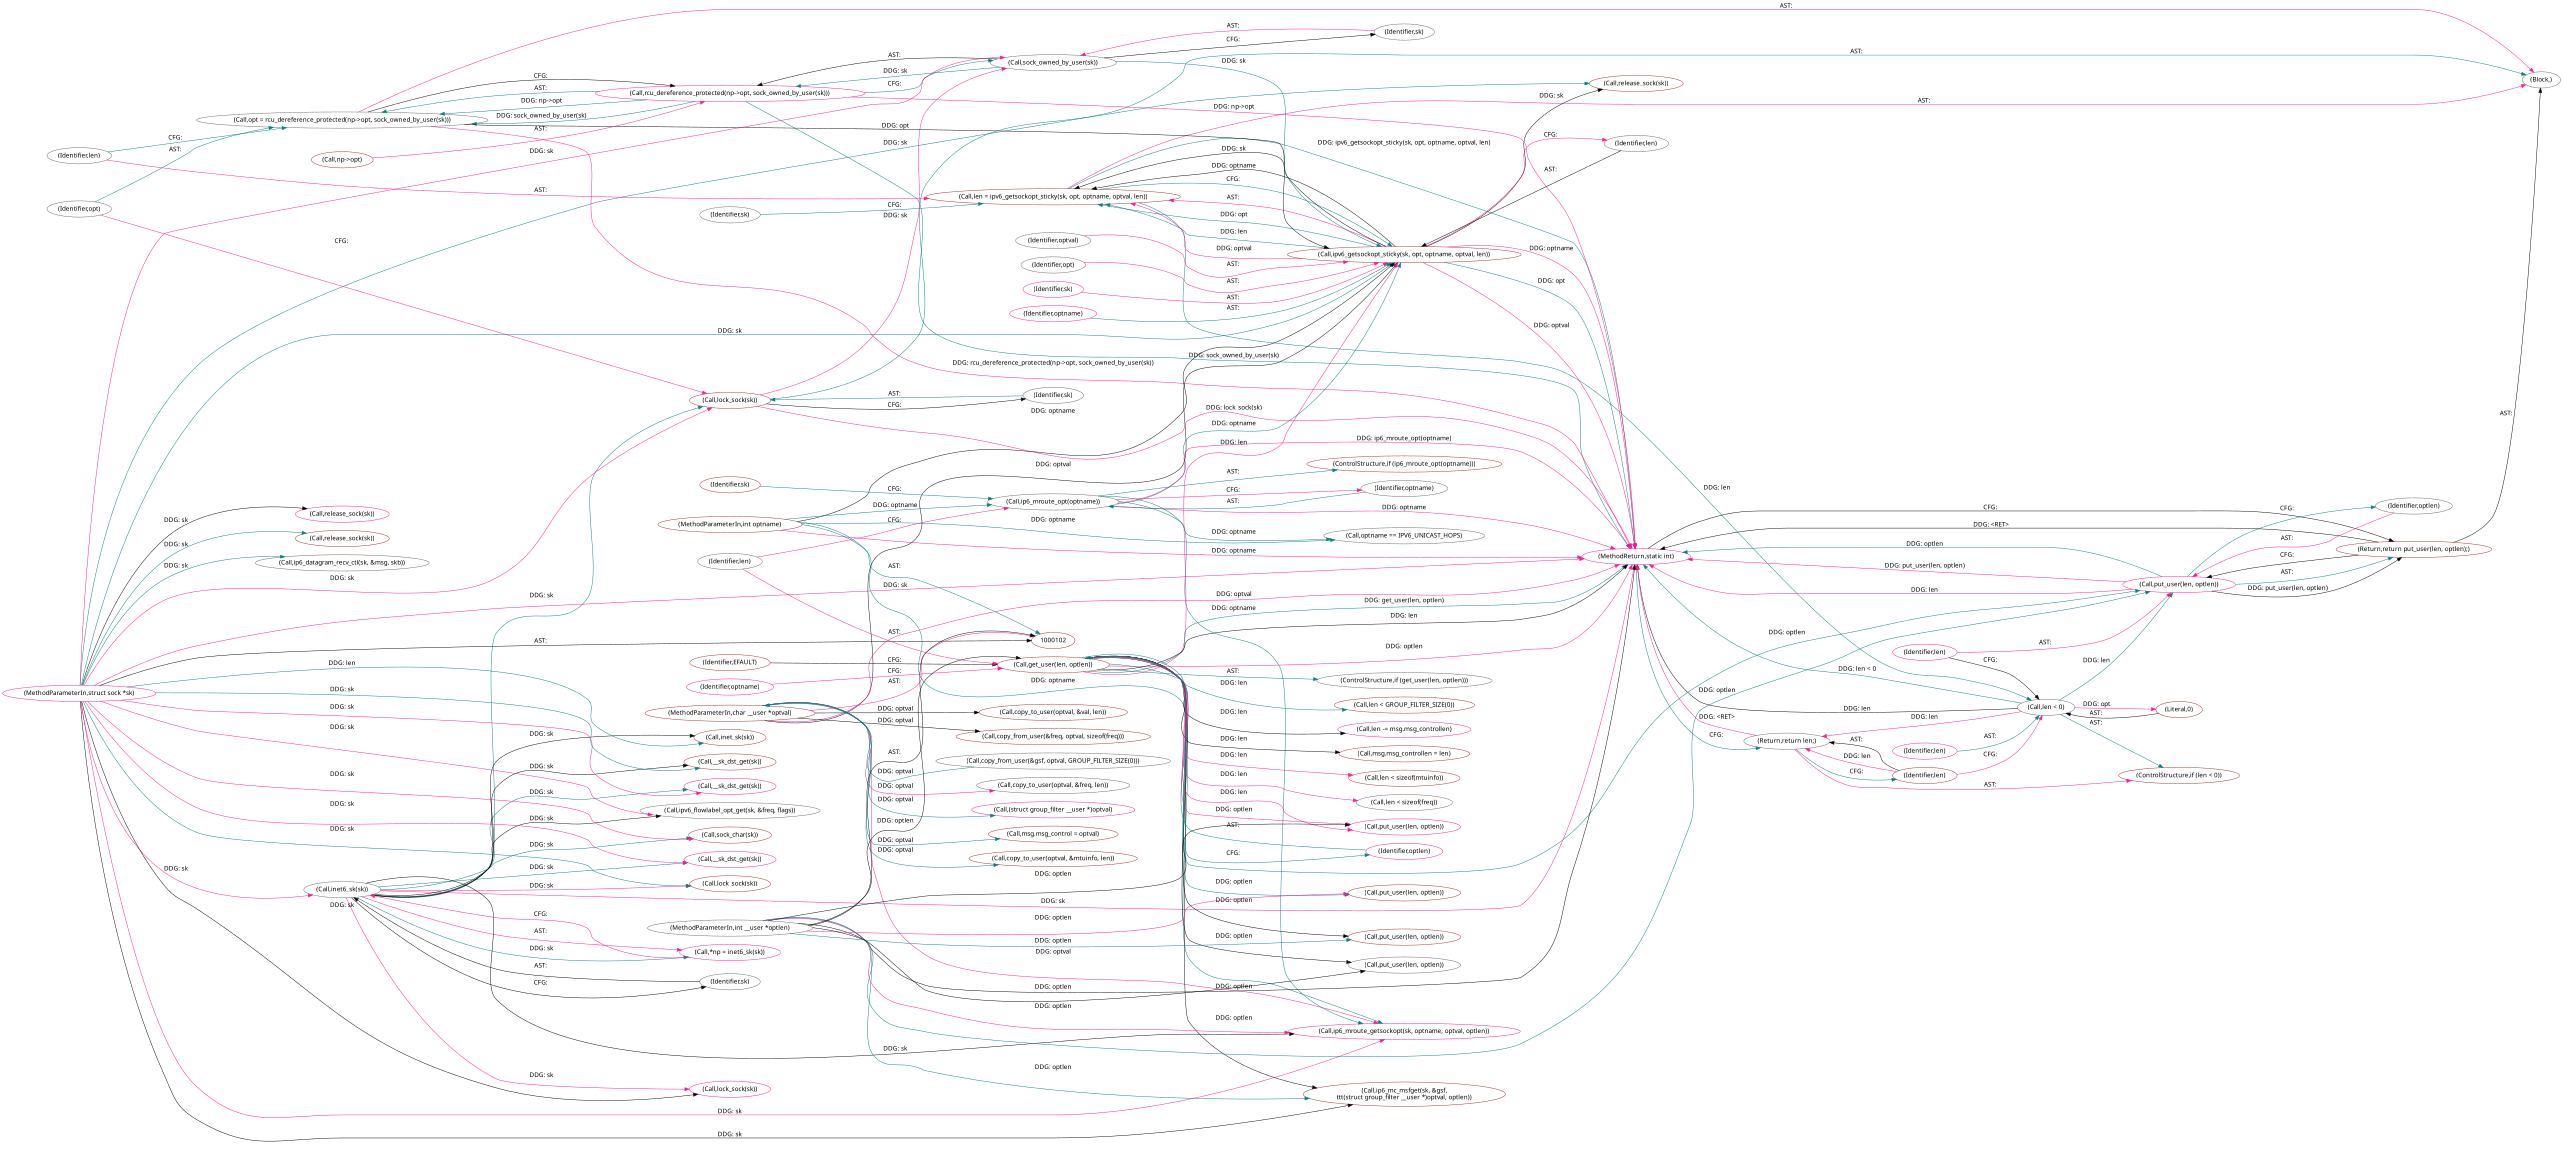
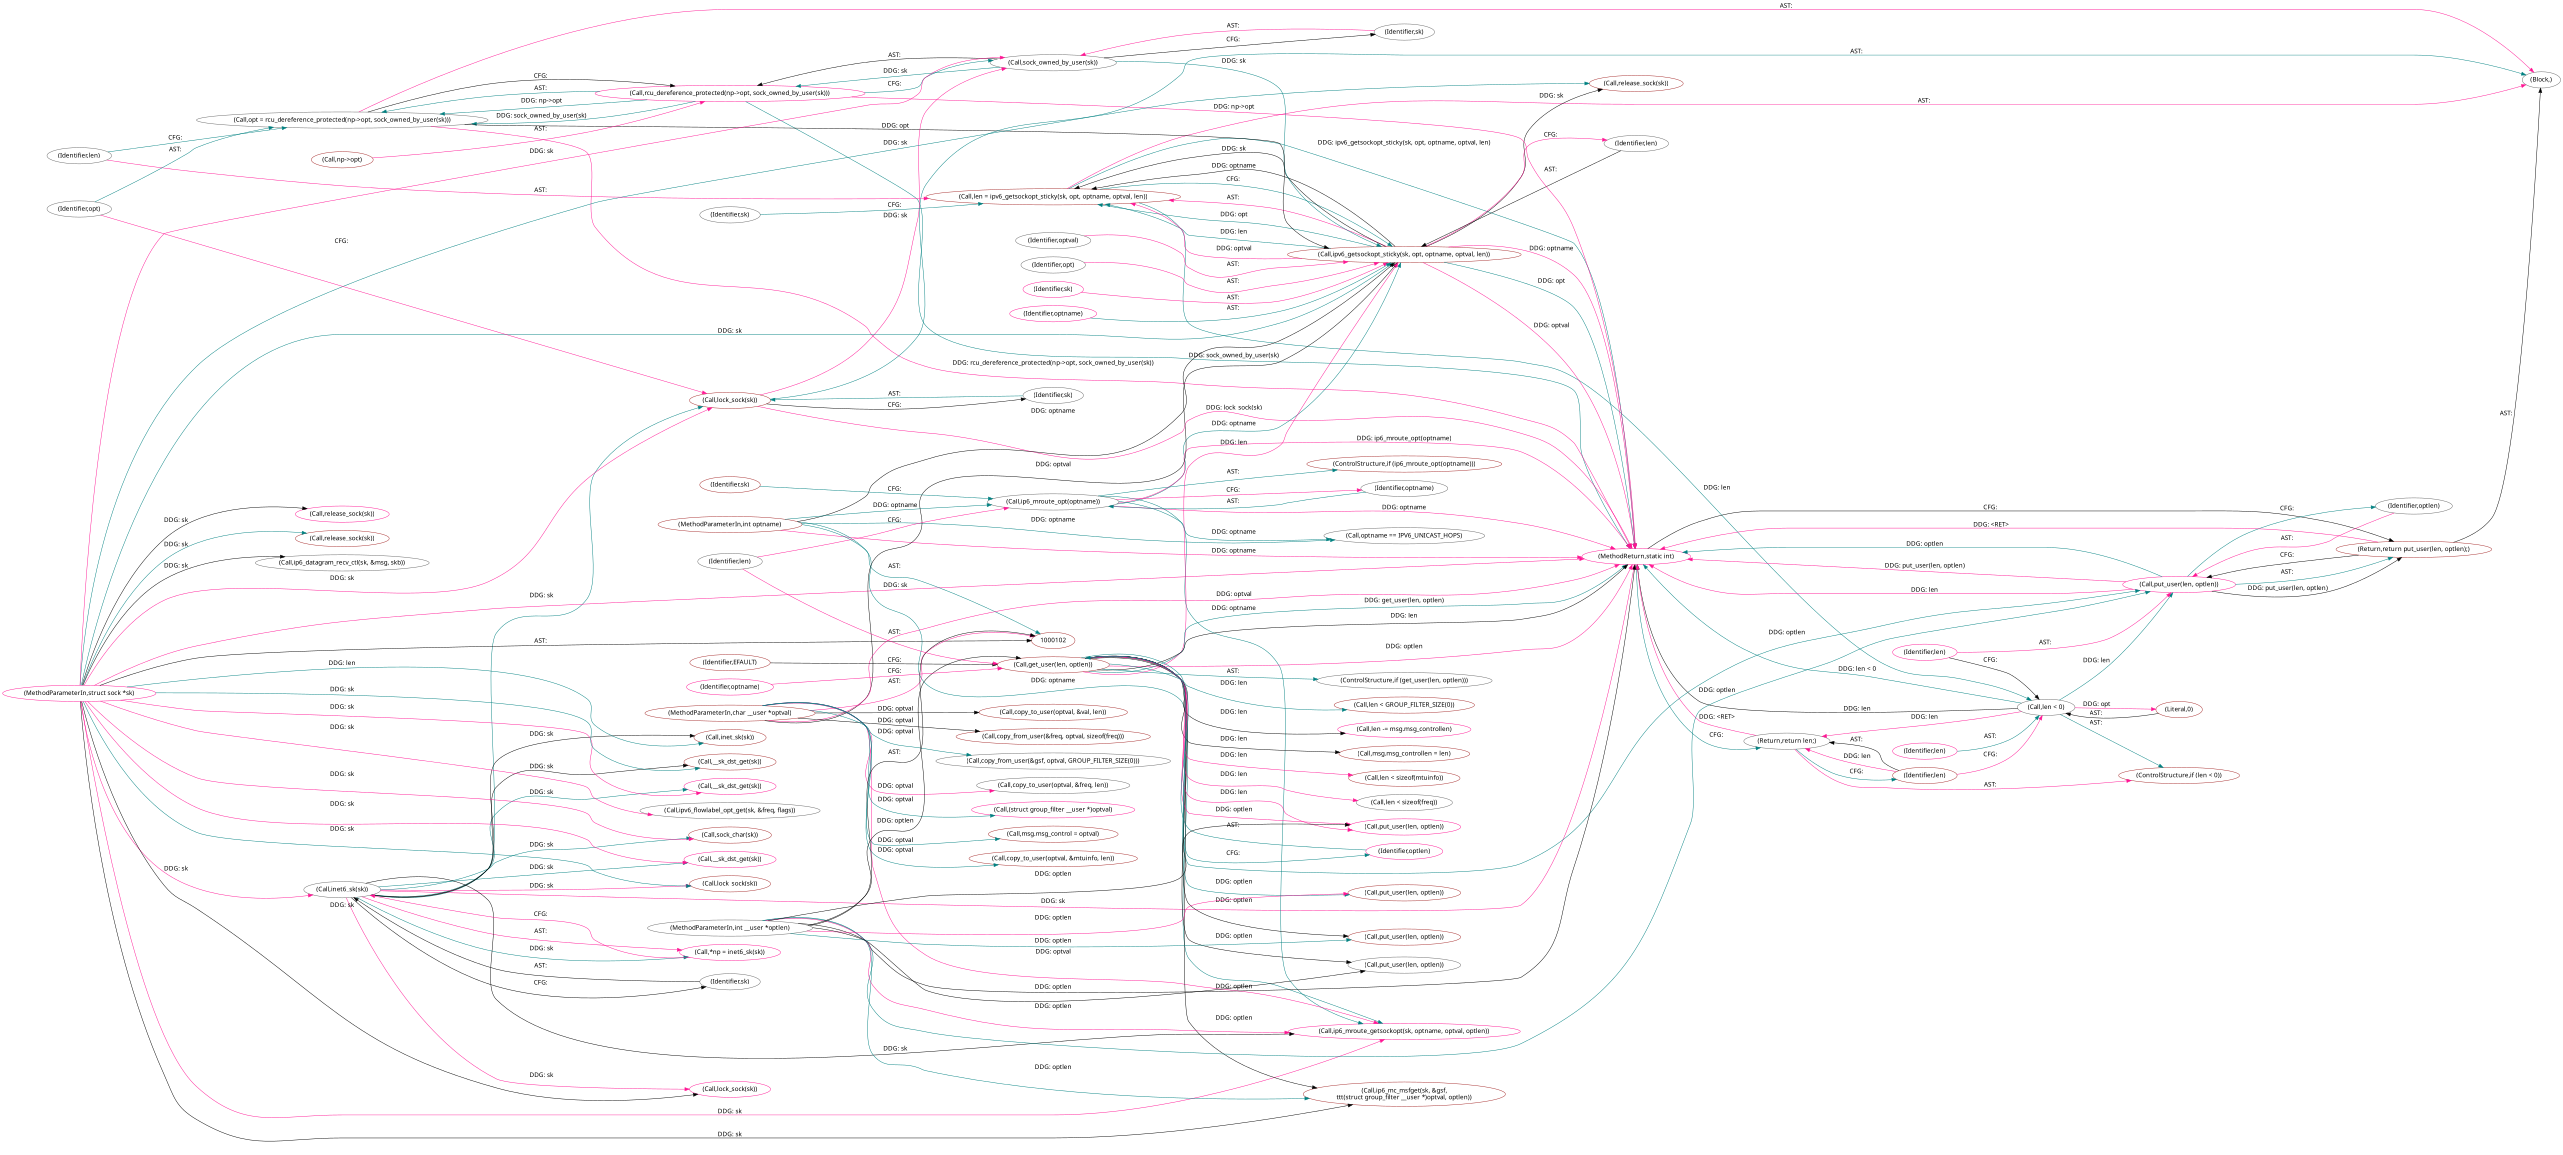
(2021, 528) -> (2021, 528)
(158, 584) -> (158, 584)
(879, 779) -> (885, 741)
(501, 836) -> none
